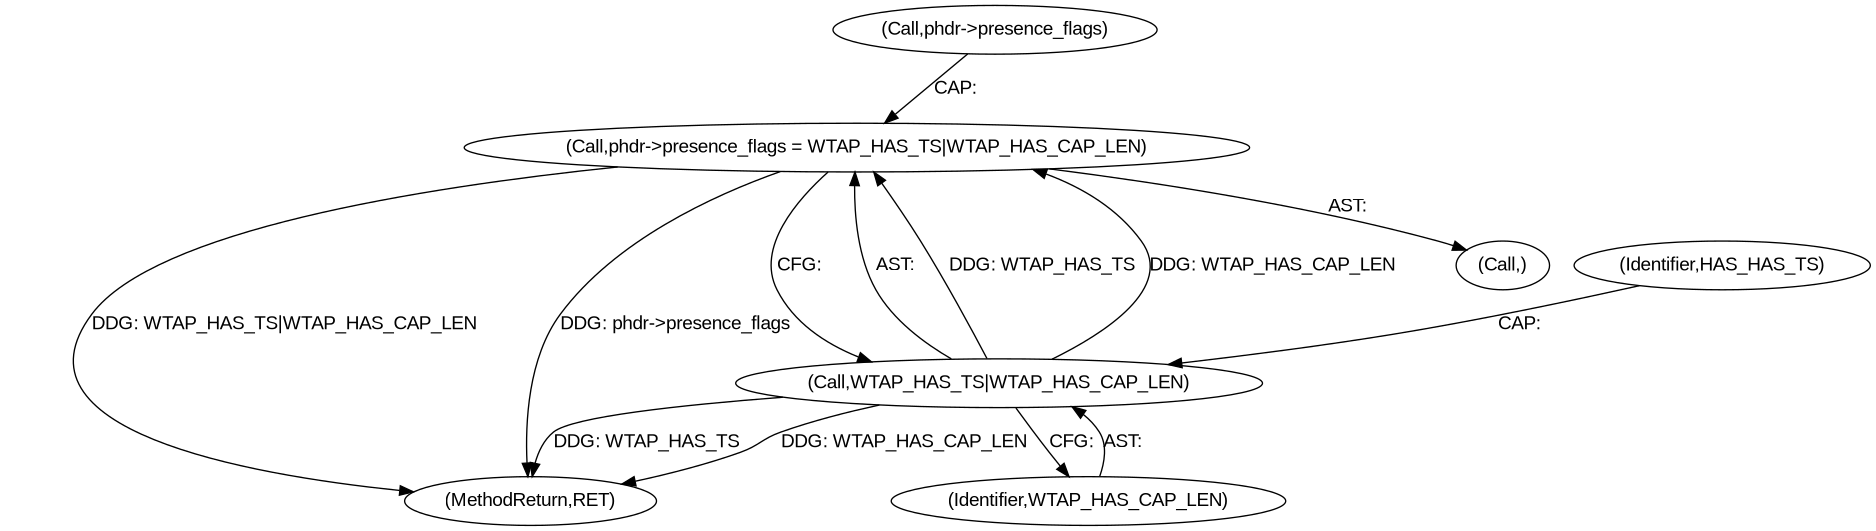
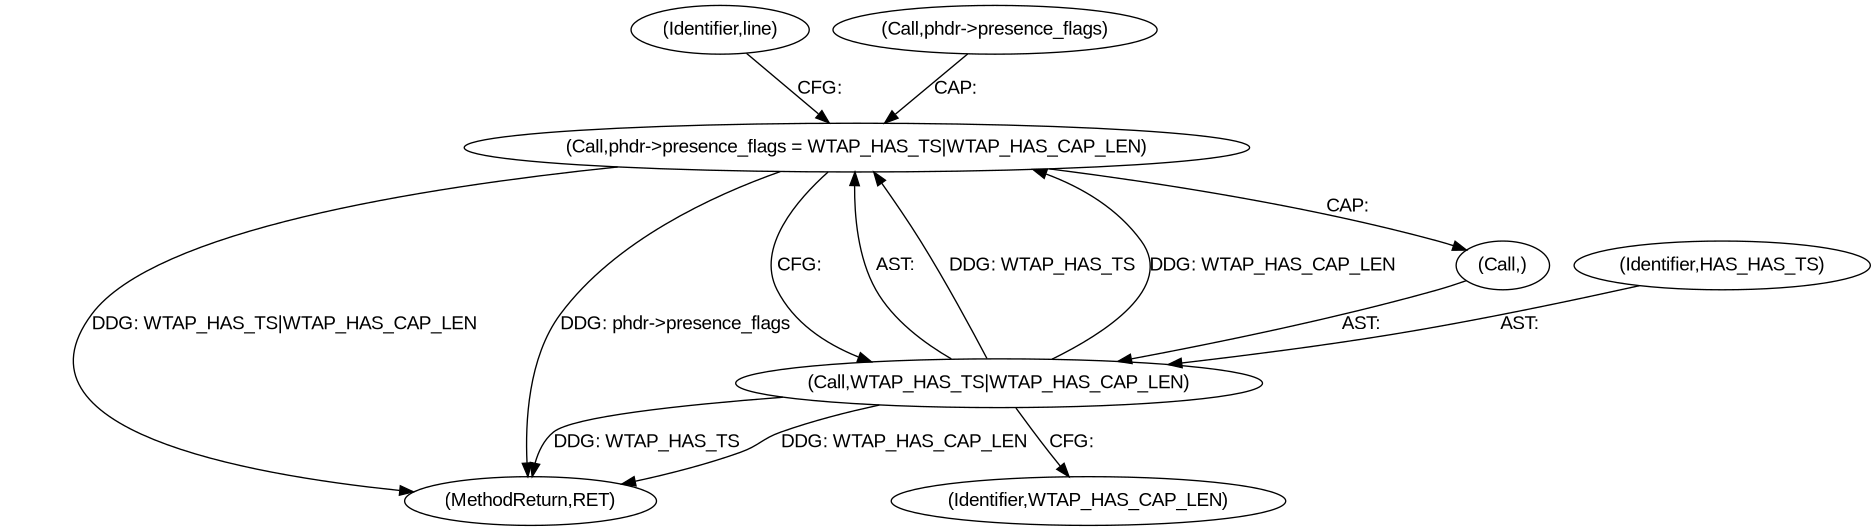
none -> (720, 30)
(1351, 207) -> (1351, 207)
(1522, 324) -> (1522, 324)
(1103, 442) -> (1300, 324)
